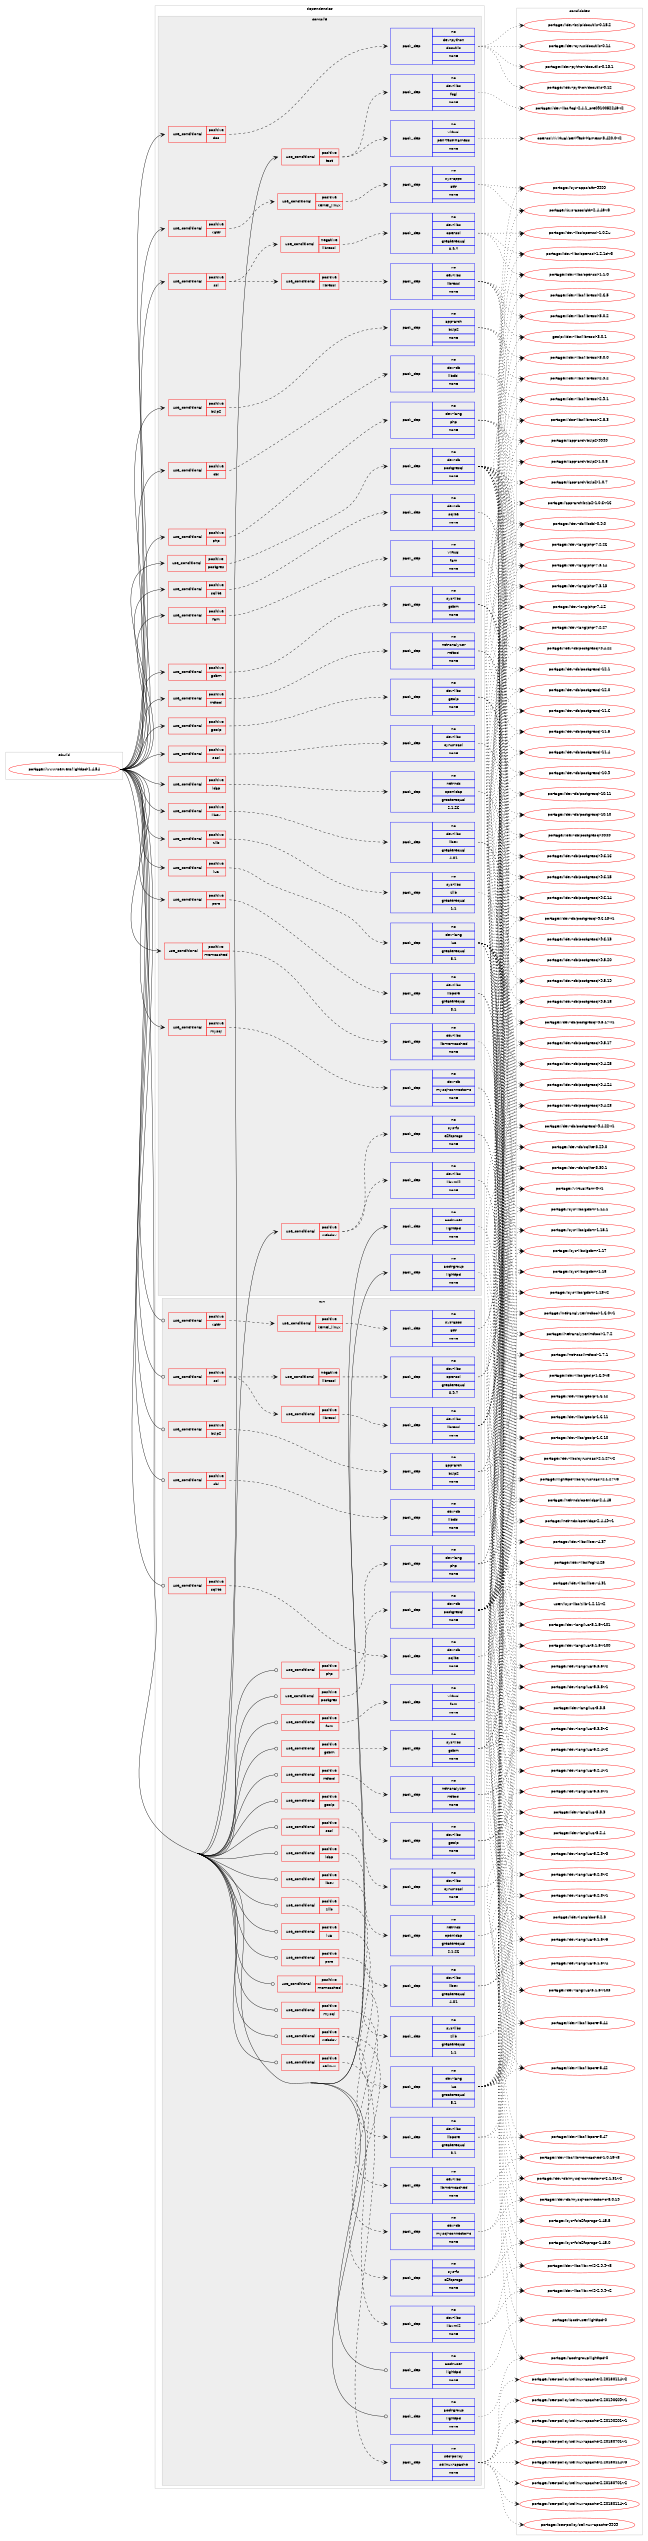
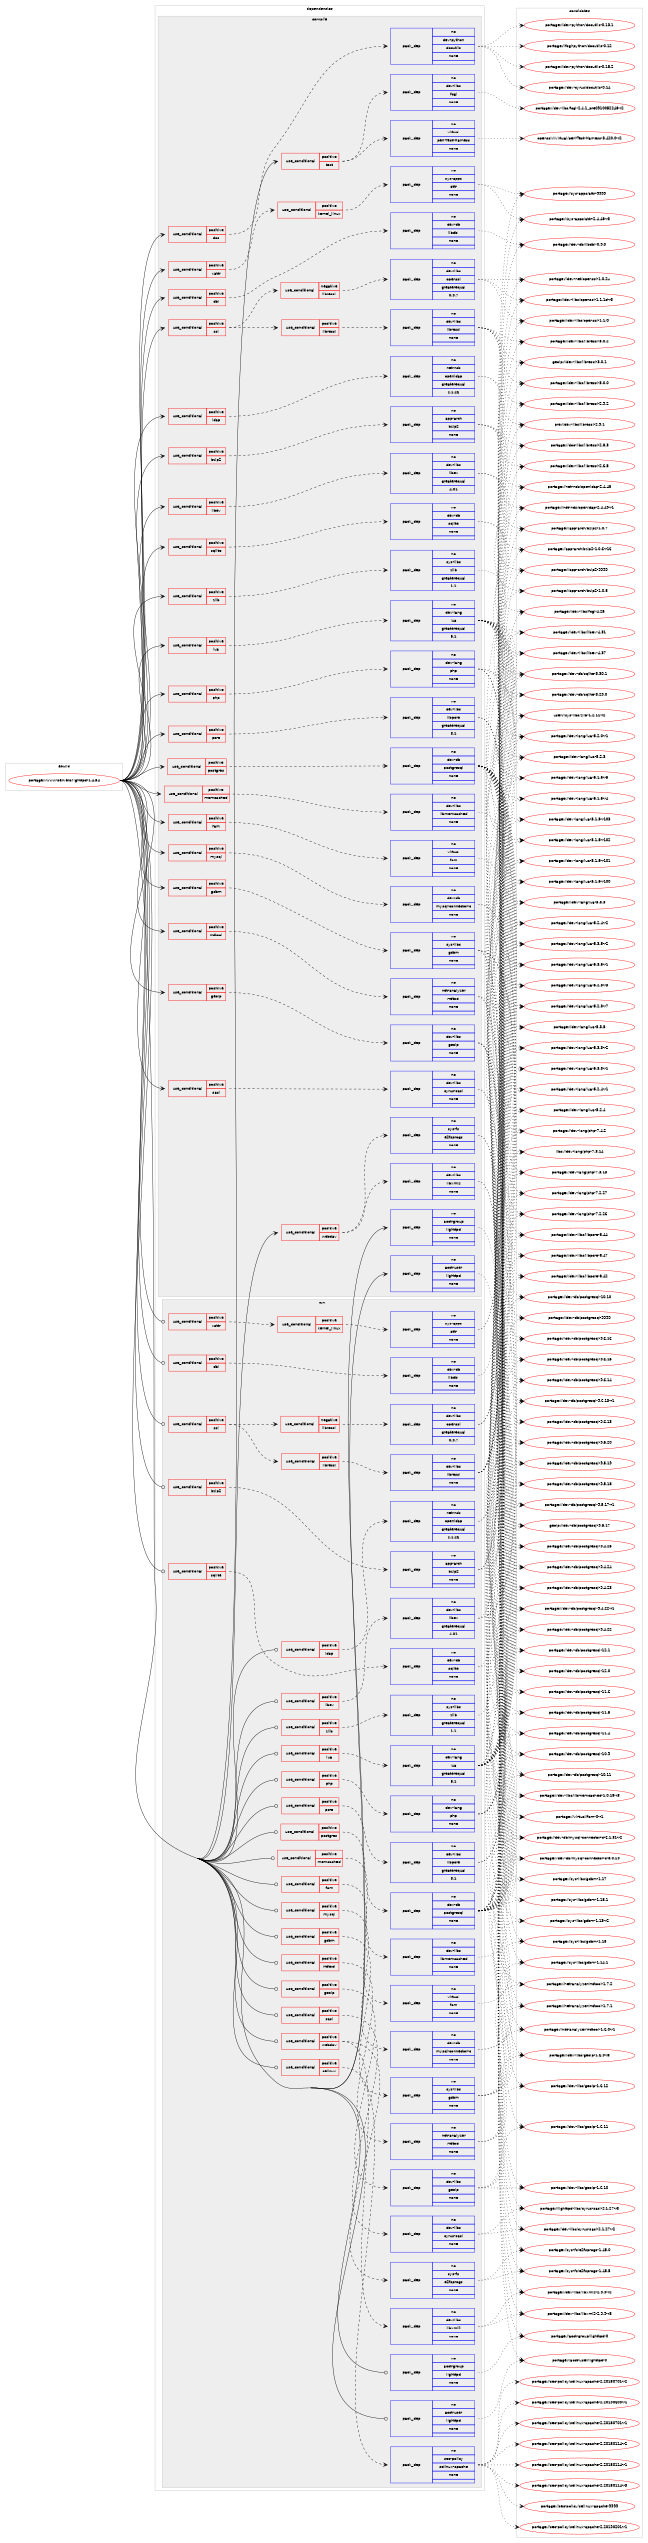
(580, 25) -> (580, 67)
(580, 88) -> (580, 46)
(580, 233) -> (580, 279)
(580, 254) -> (580, 300)
(580, 399) -> (580, 425)
(580, 566) -> (580, 1152)
none -> (580, 840)
(580, 1043) -> (580, 1526)
(580, 1355) -> (580, 2006)
(580, 1875) -> (580, 1006)
(580, 1896) -> (580, 736)
(580, 1917) -> (580, 757)
